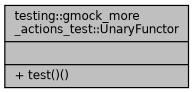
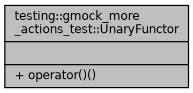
(42, 76) -> (56, 76)
